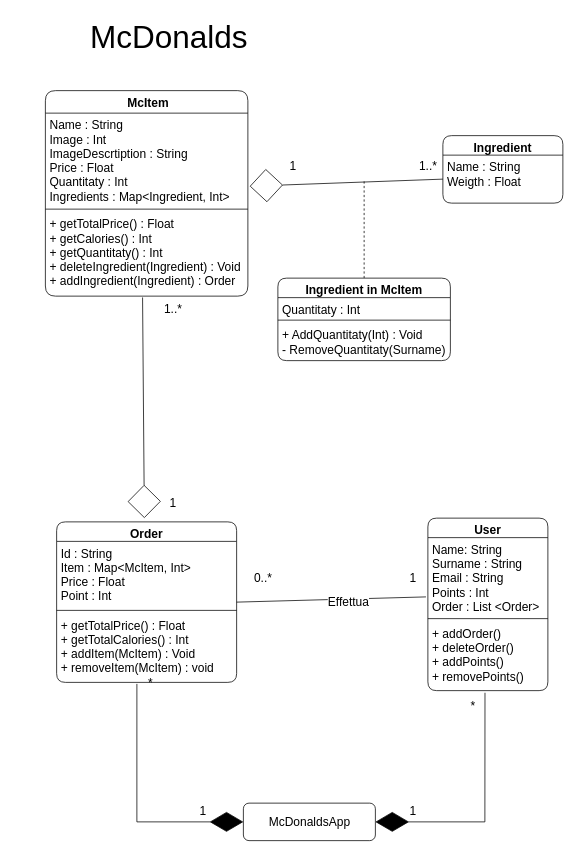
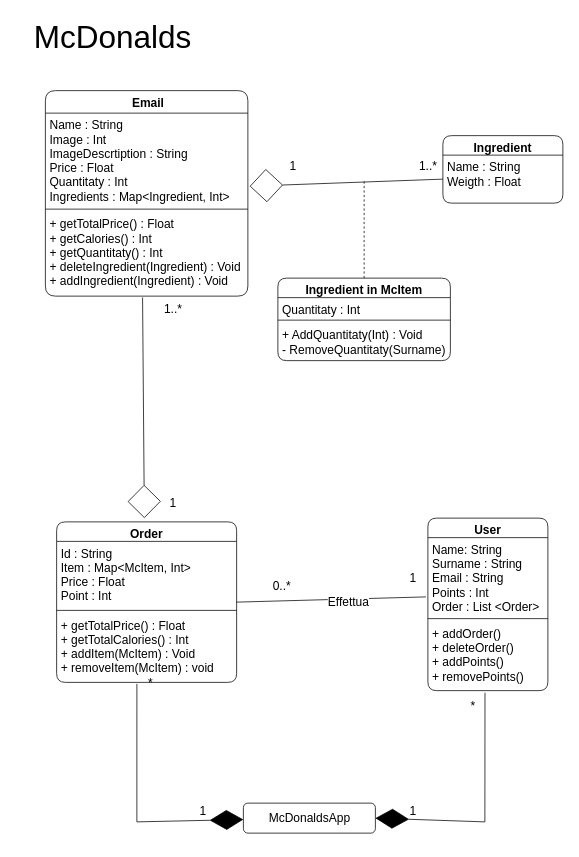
(169, 38) -> (113, 38)
(146, 103) -> (146, 103)
(123, 224) -> (123, 224)
(263, 578) -> (282, 585)
(309, 822) -> (309, 818)
